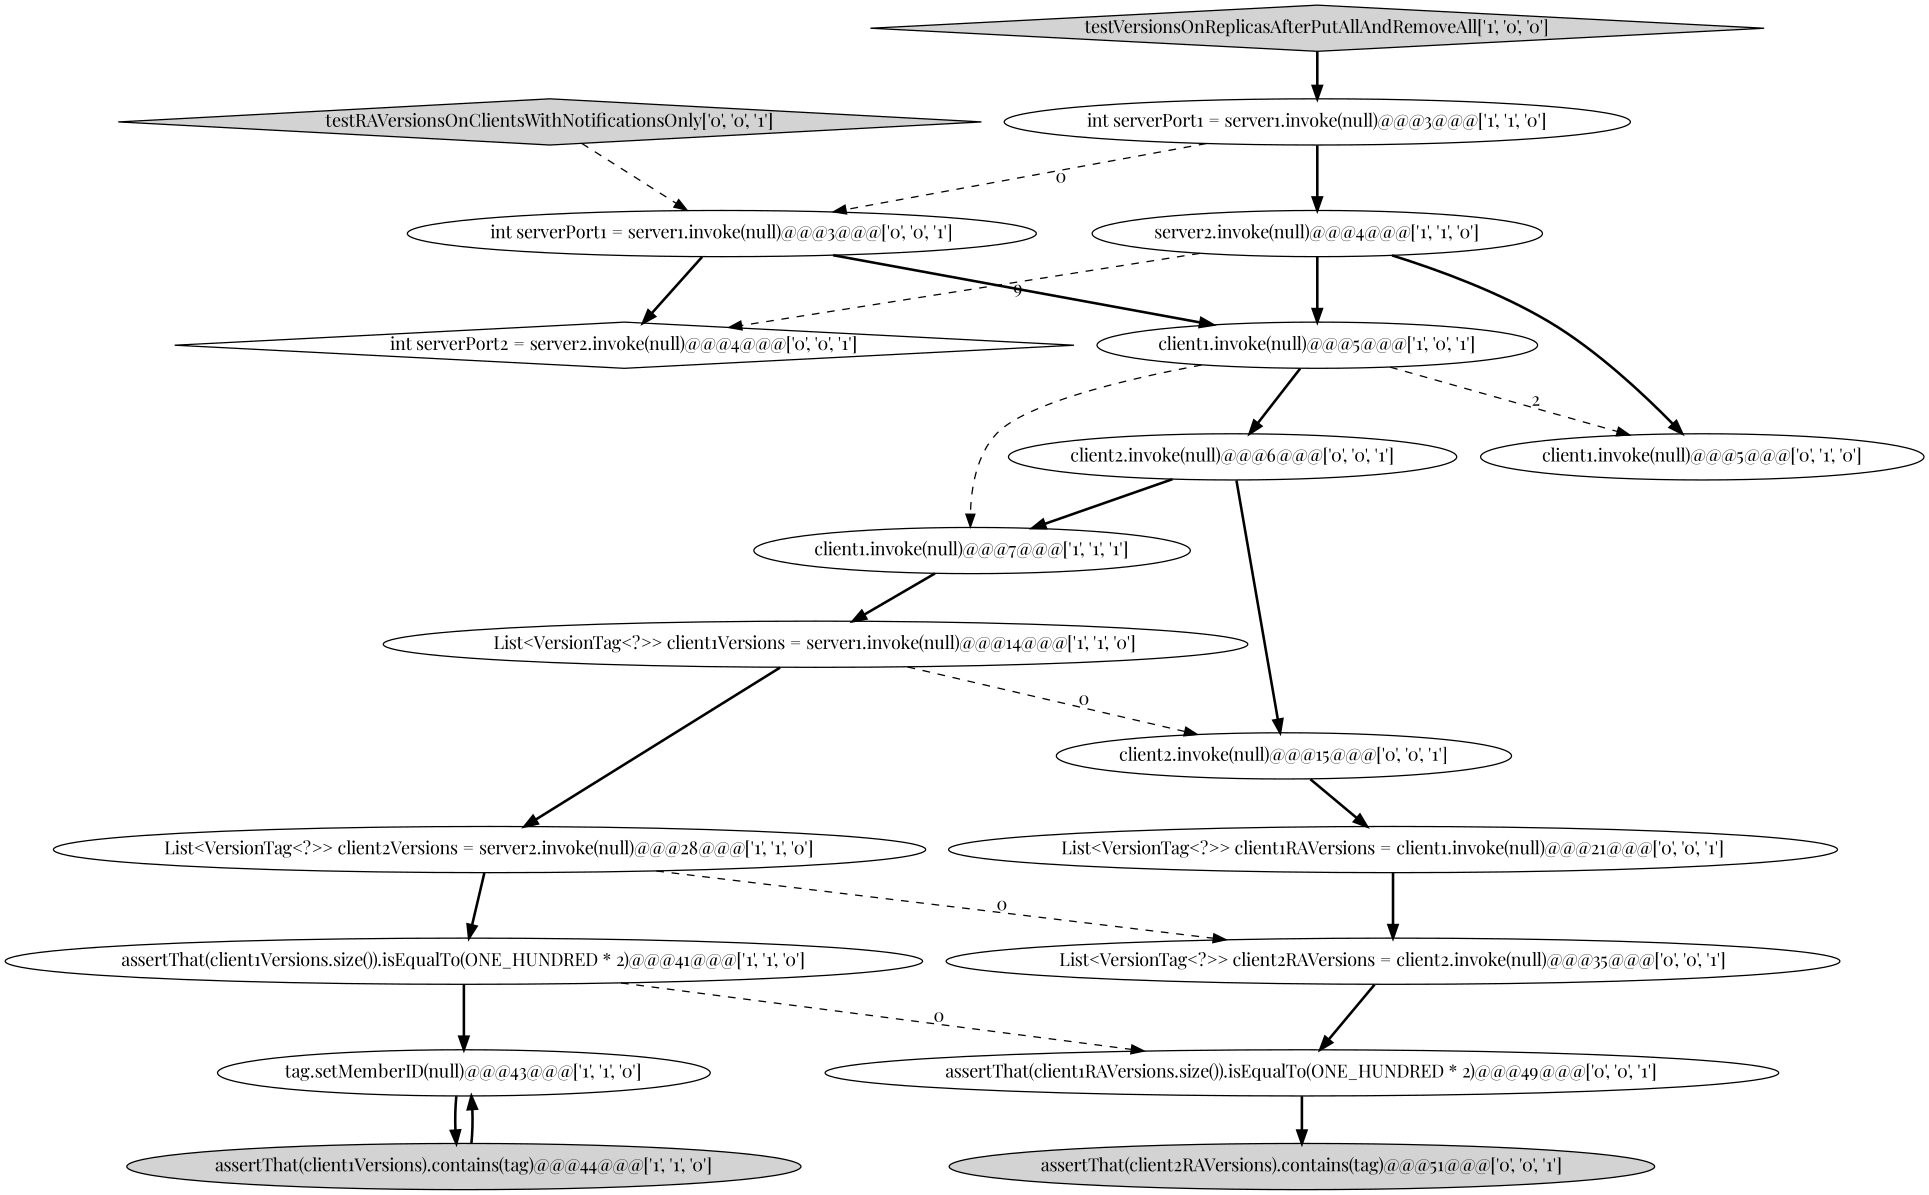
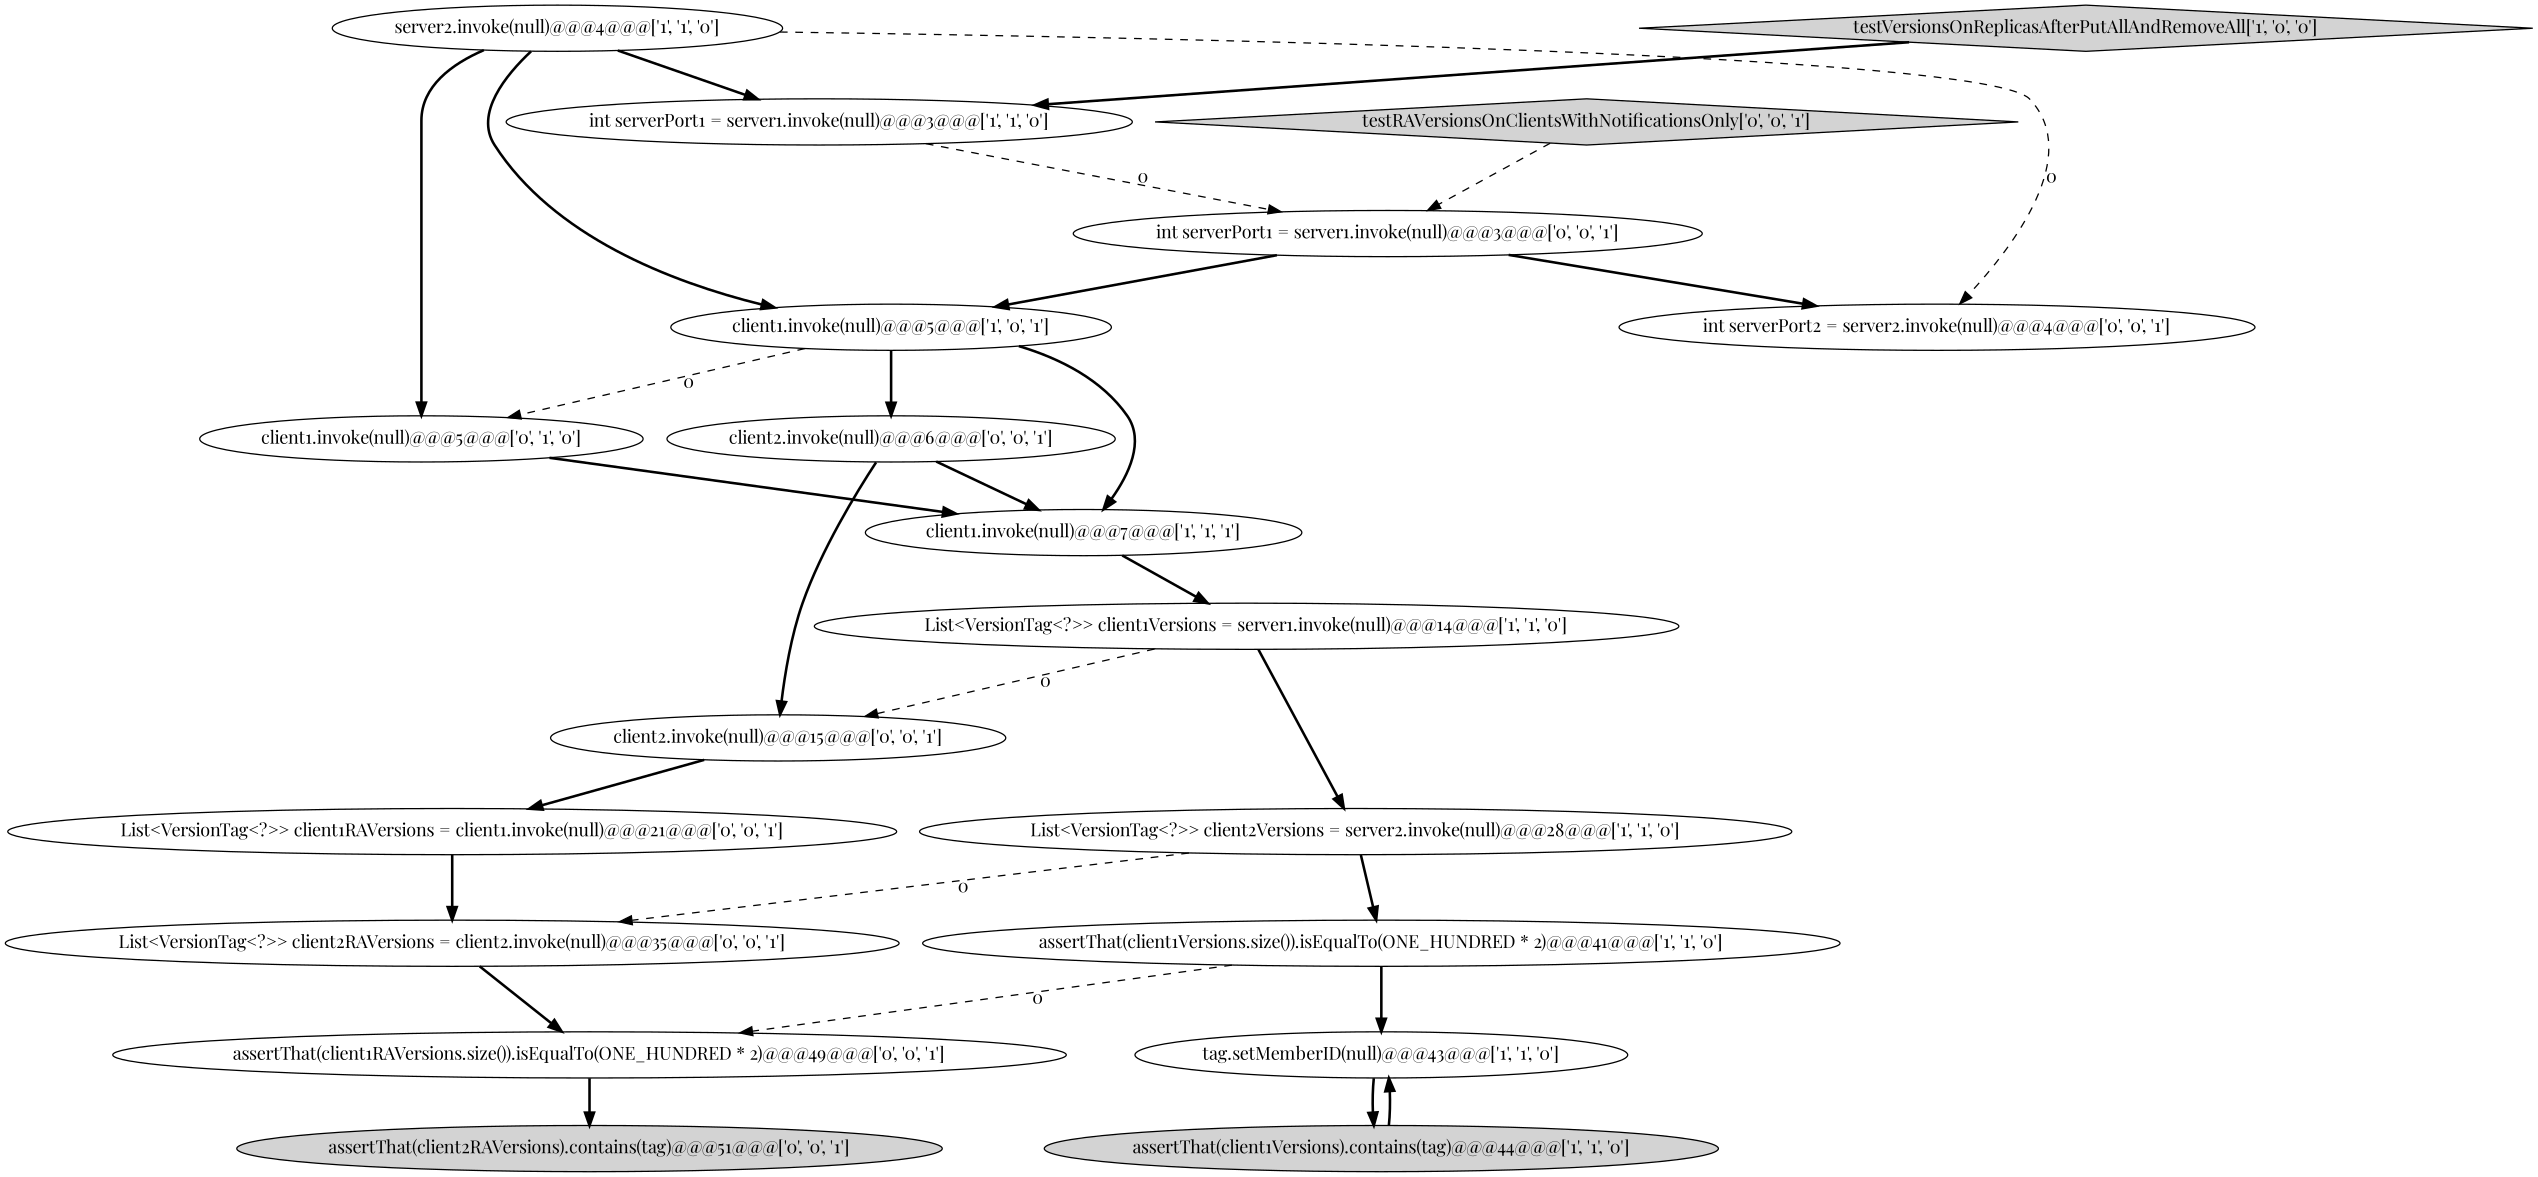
(1317, 171) -> (682, 73)
(1018, 289) -> (2052, 178)
(624, 345) -> (1937, 327)
(1536, 401) -> (689, 383)
(1054, 402) -> (1114, 400)
none -> (746, 485)
